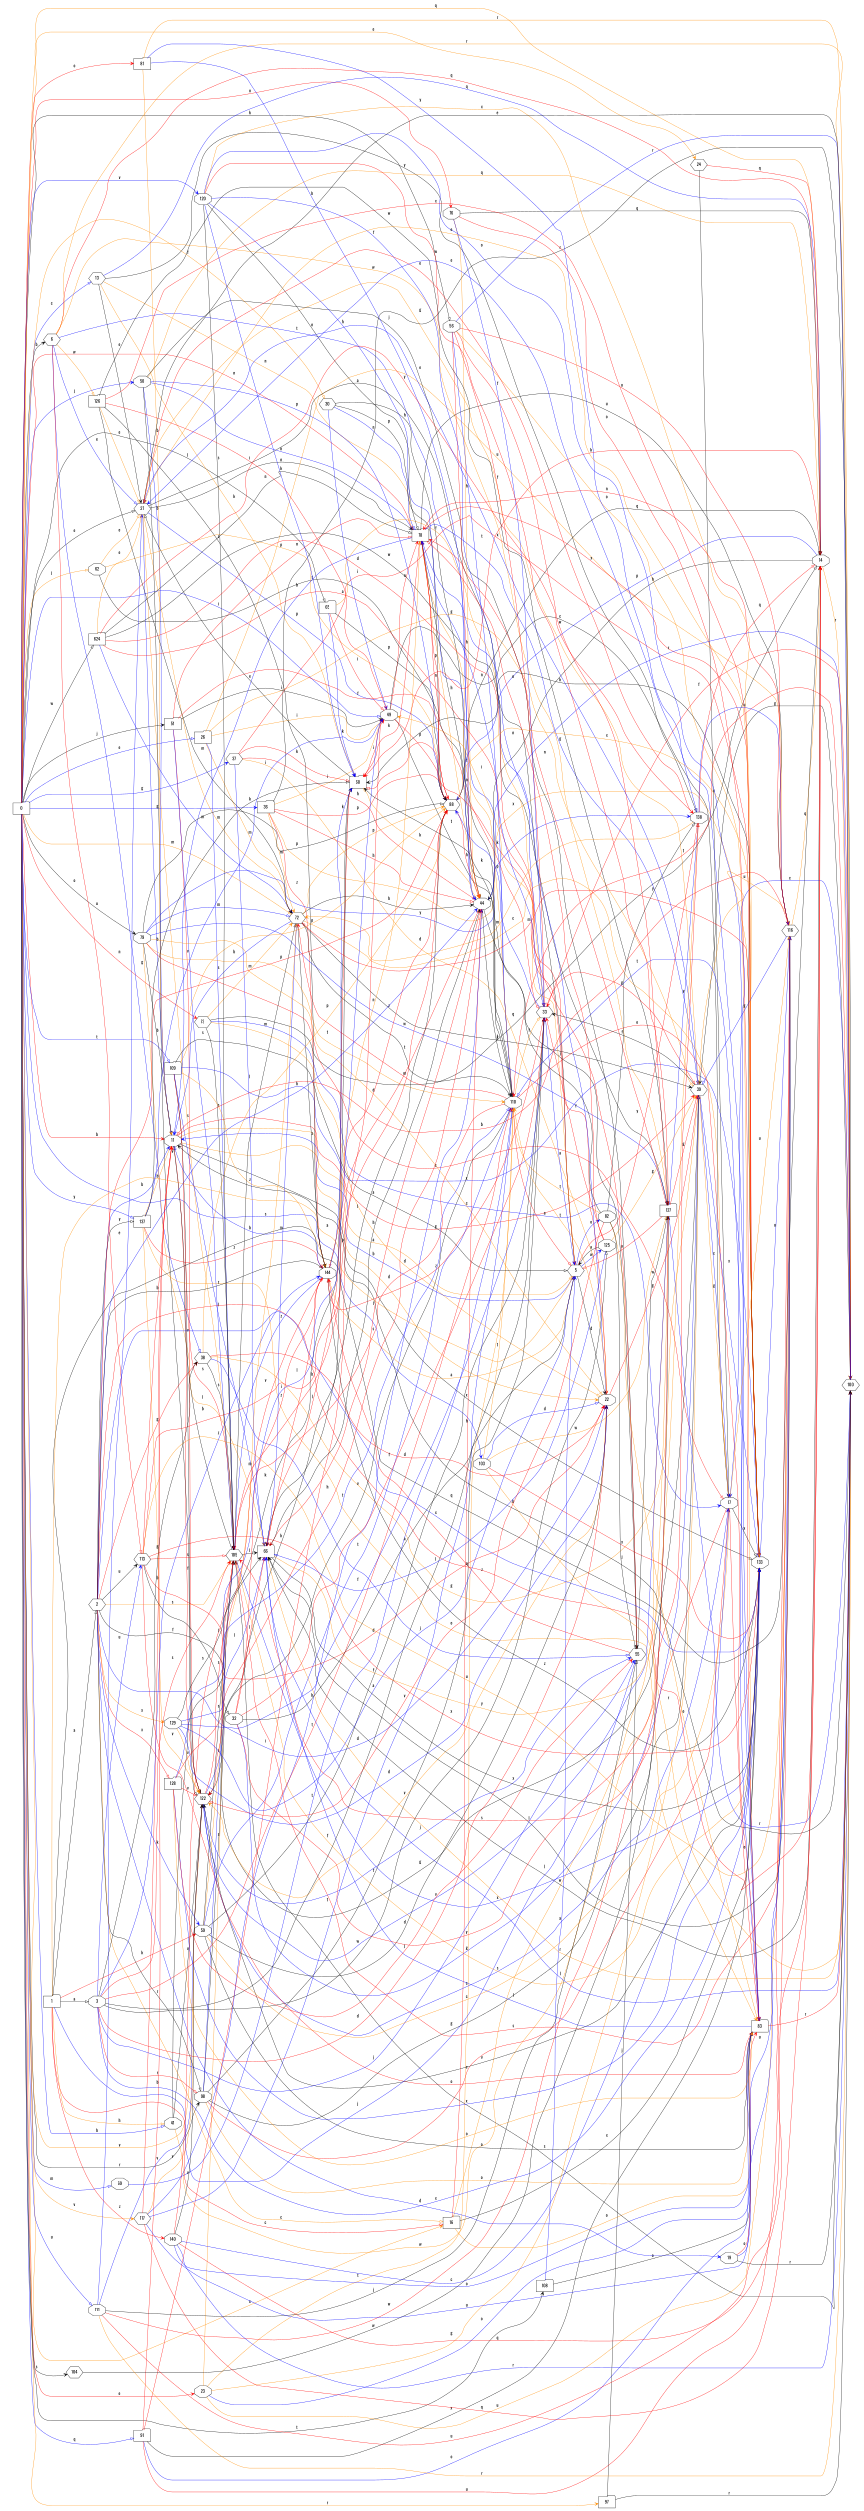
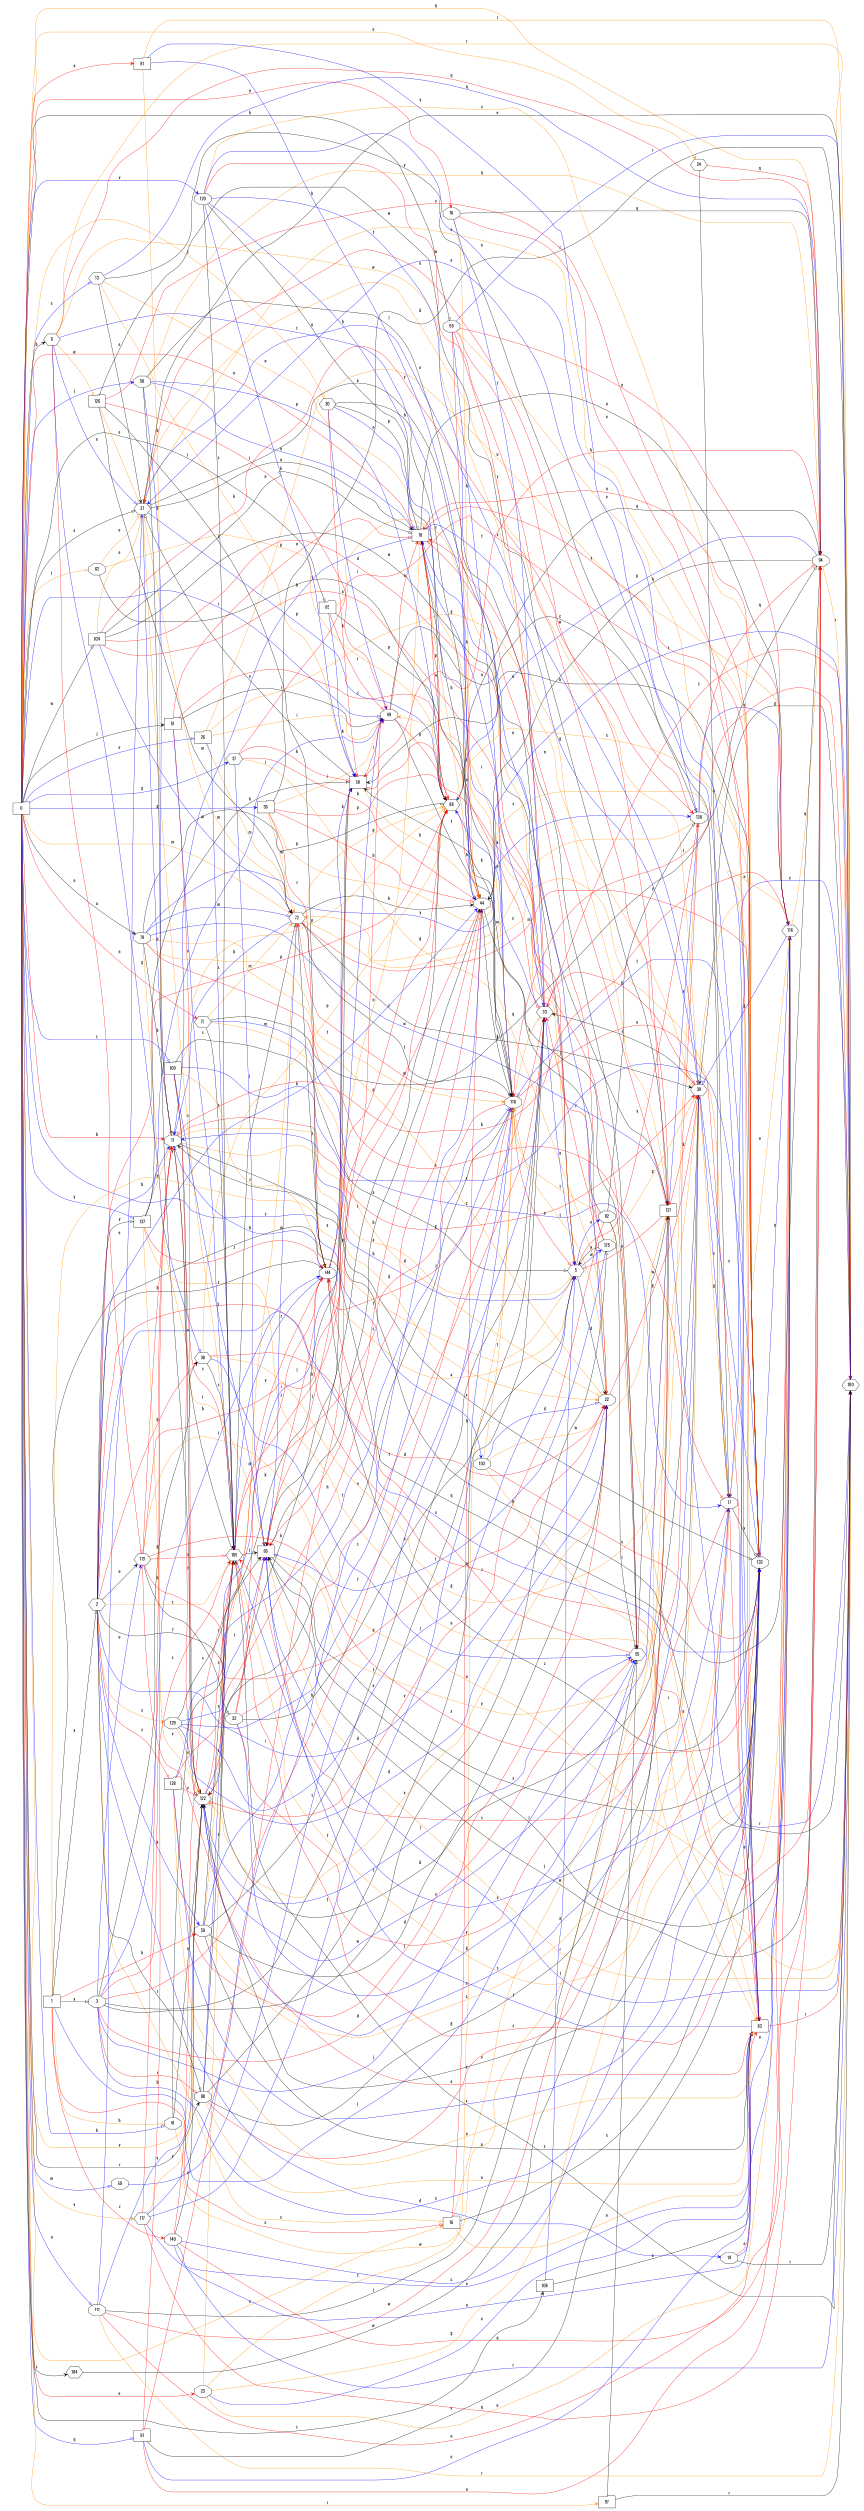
(821, 561) -> (821, 561)
(407, 664) -> (338, 565)
